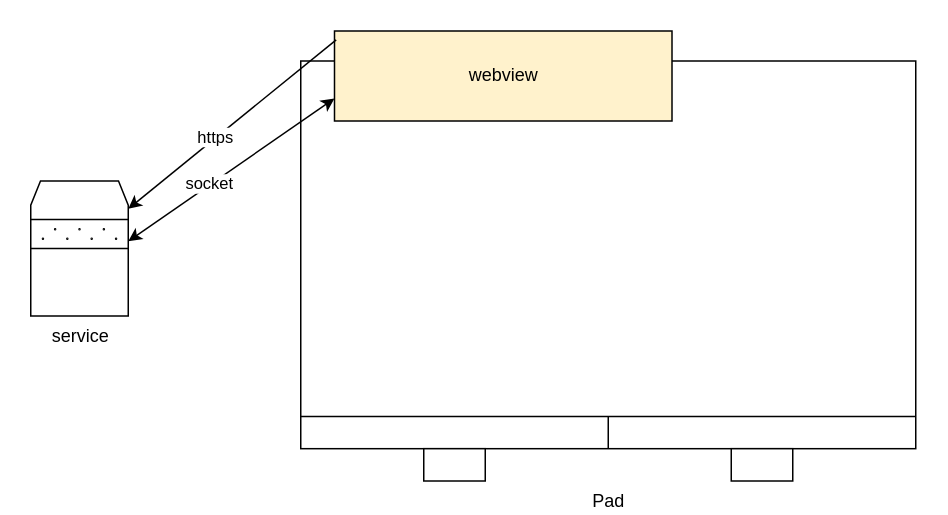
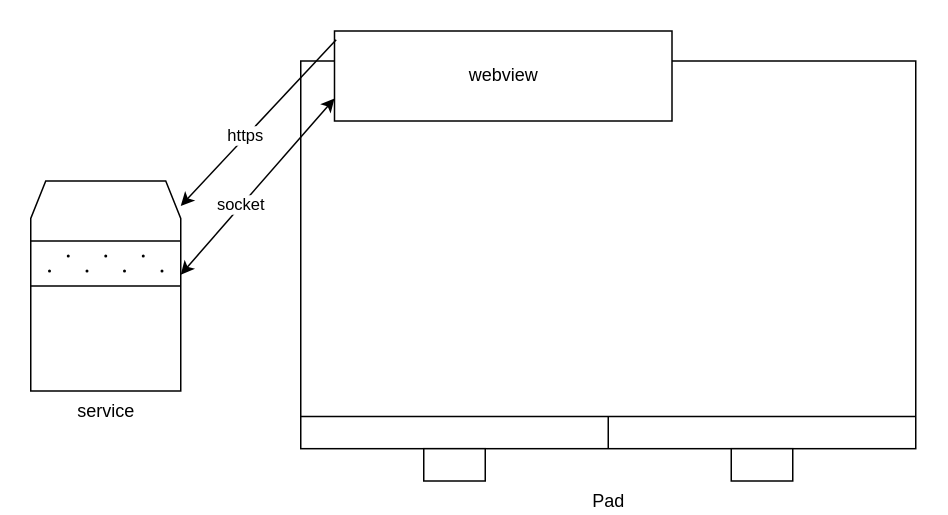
(503, 76) -> (503, 76)
(80, 248) -> (106, 286)
